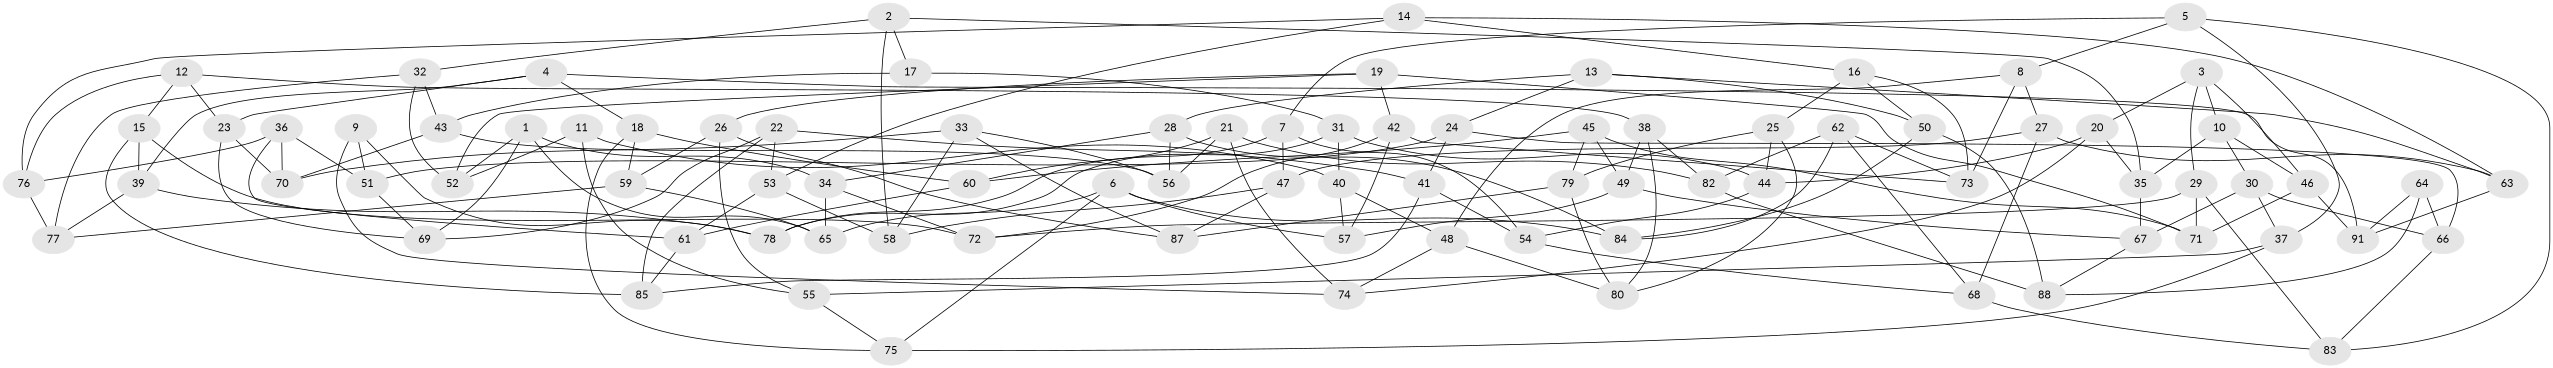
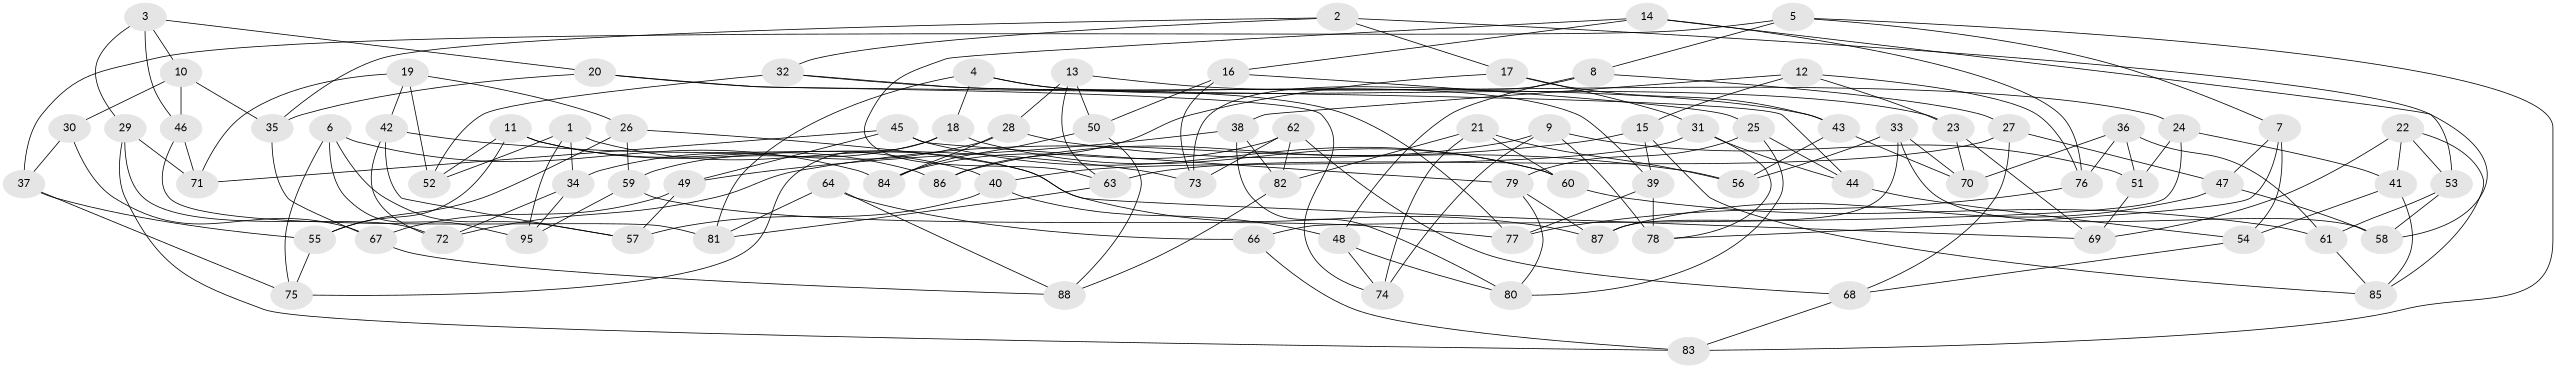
none -> (940, 184)
(2345, 215) -> none
(825, 240) -> (527, 240)
(2358, 240) -> (714, 240)
